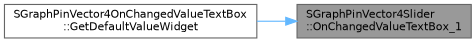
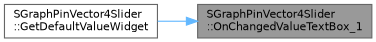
(131, 21) -> (81, 21)
